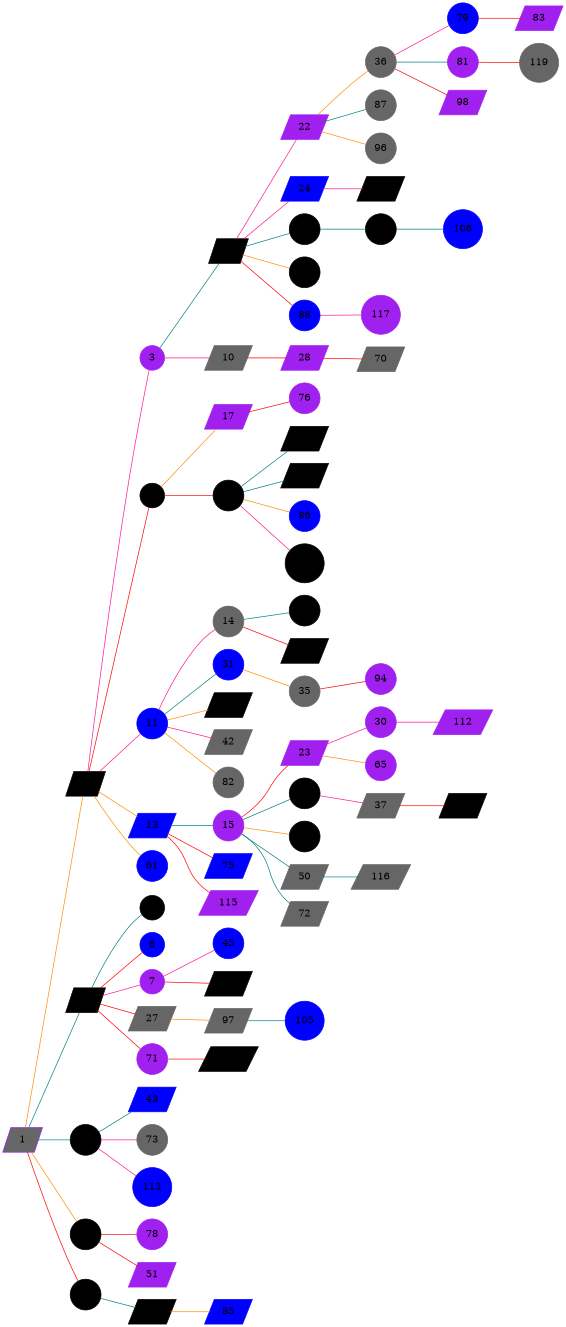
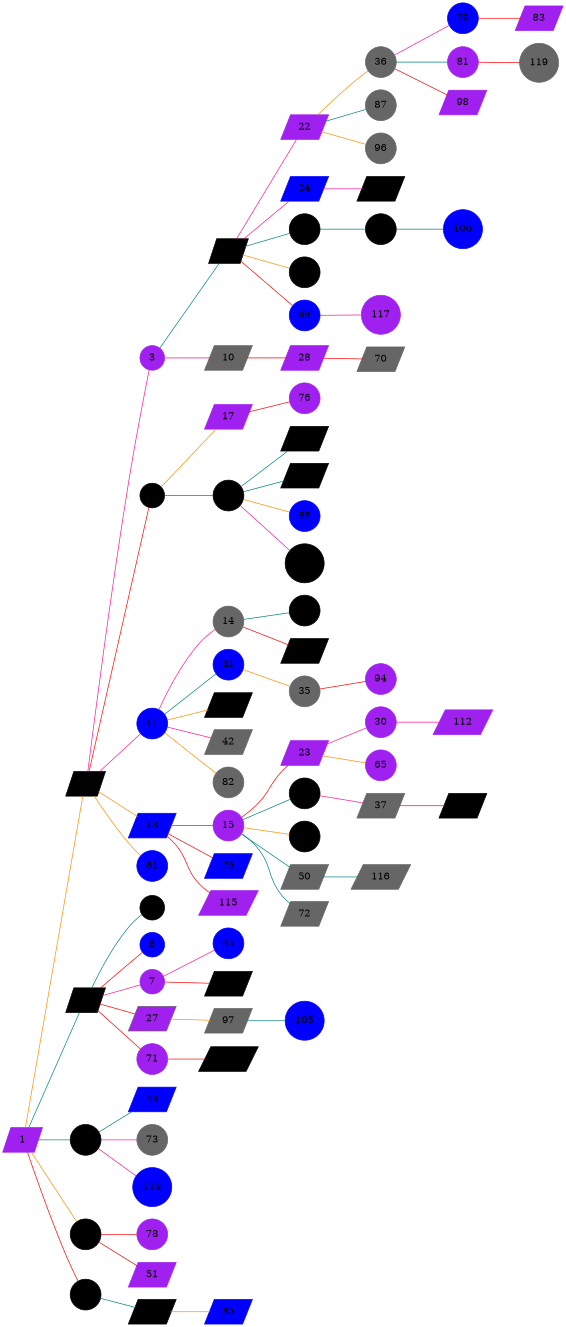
(152, 1019) -> (152, 1019)
(23, 1140) -> (23, 1140)
